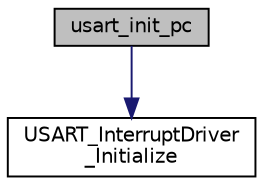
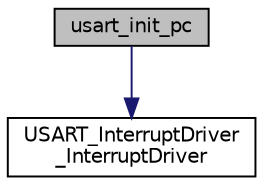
(132, 147) -> (132, 147)
